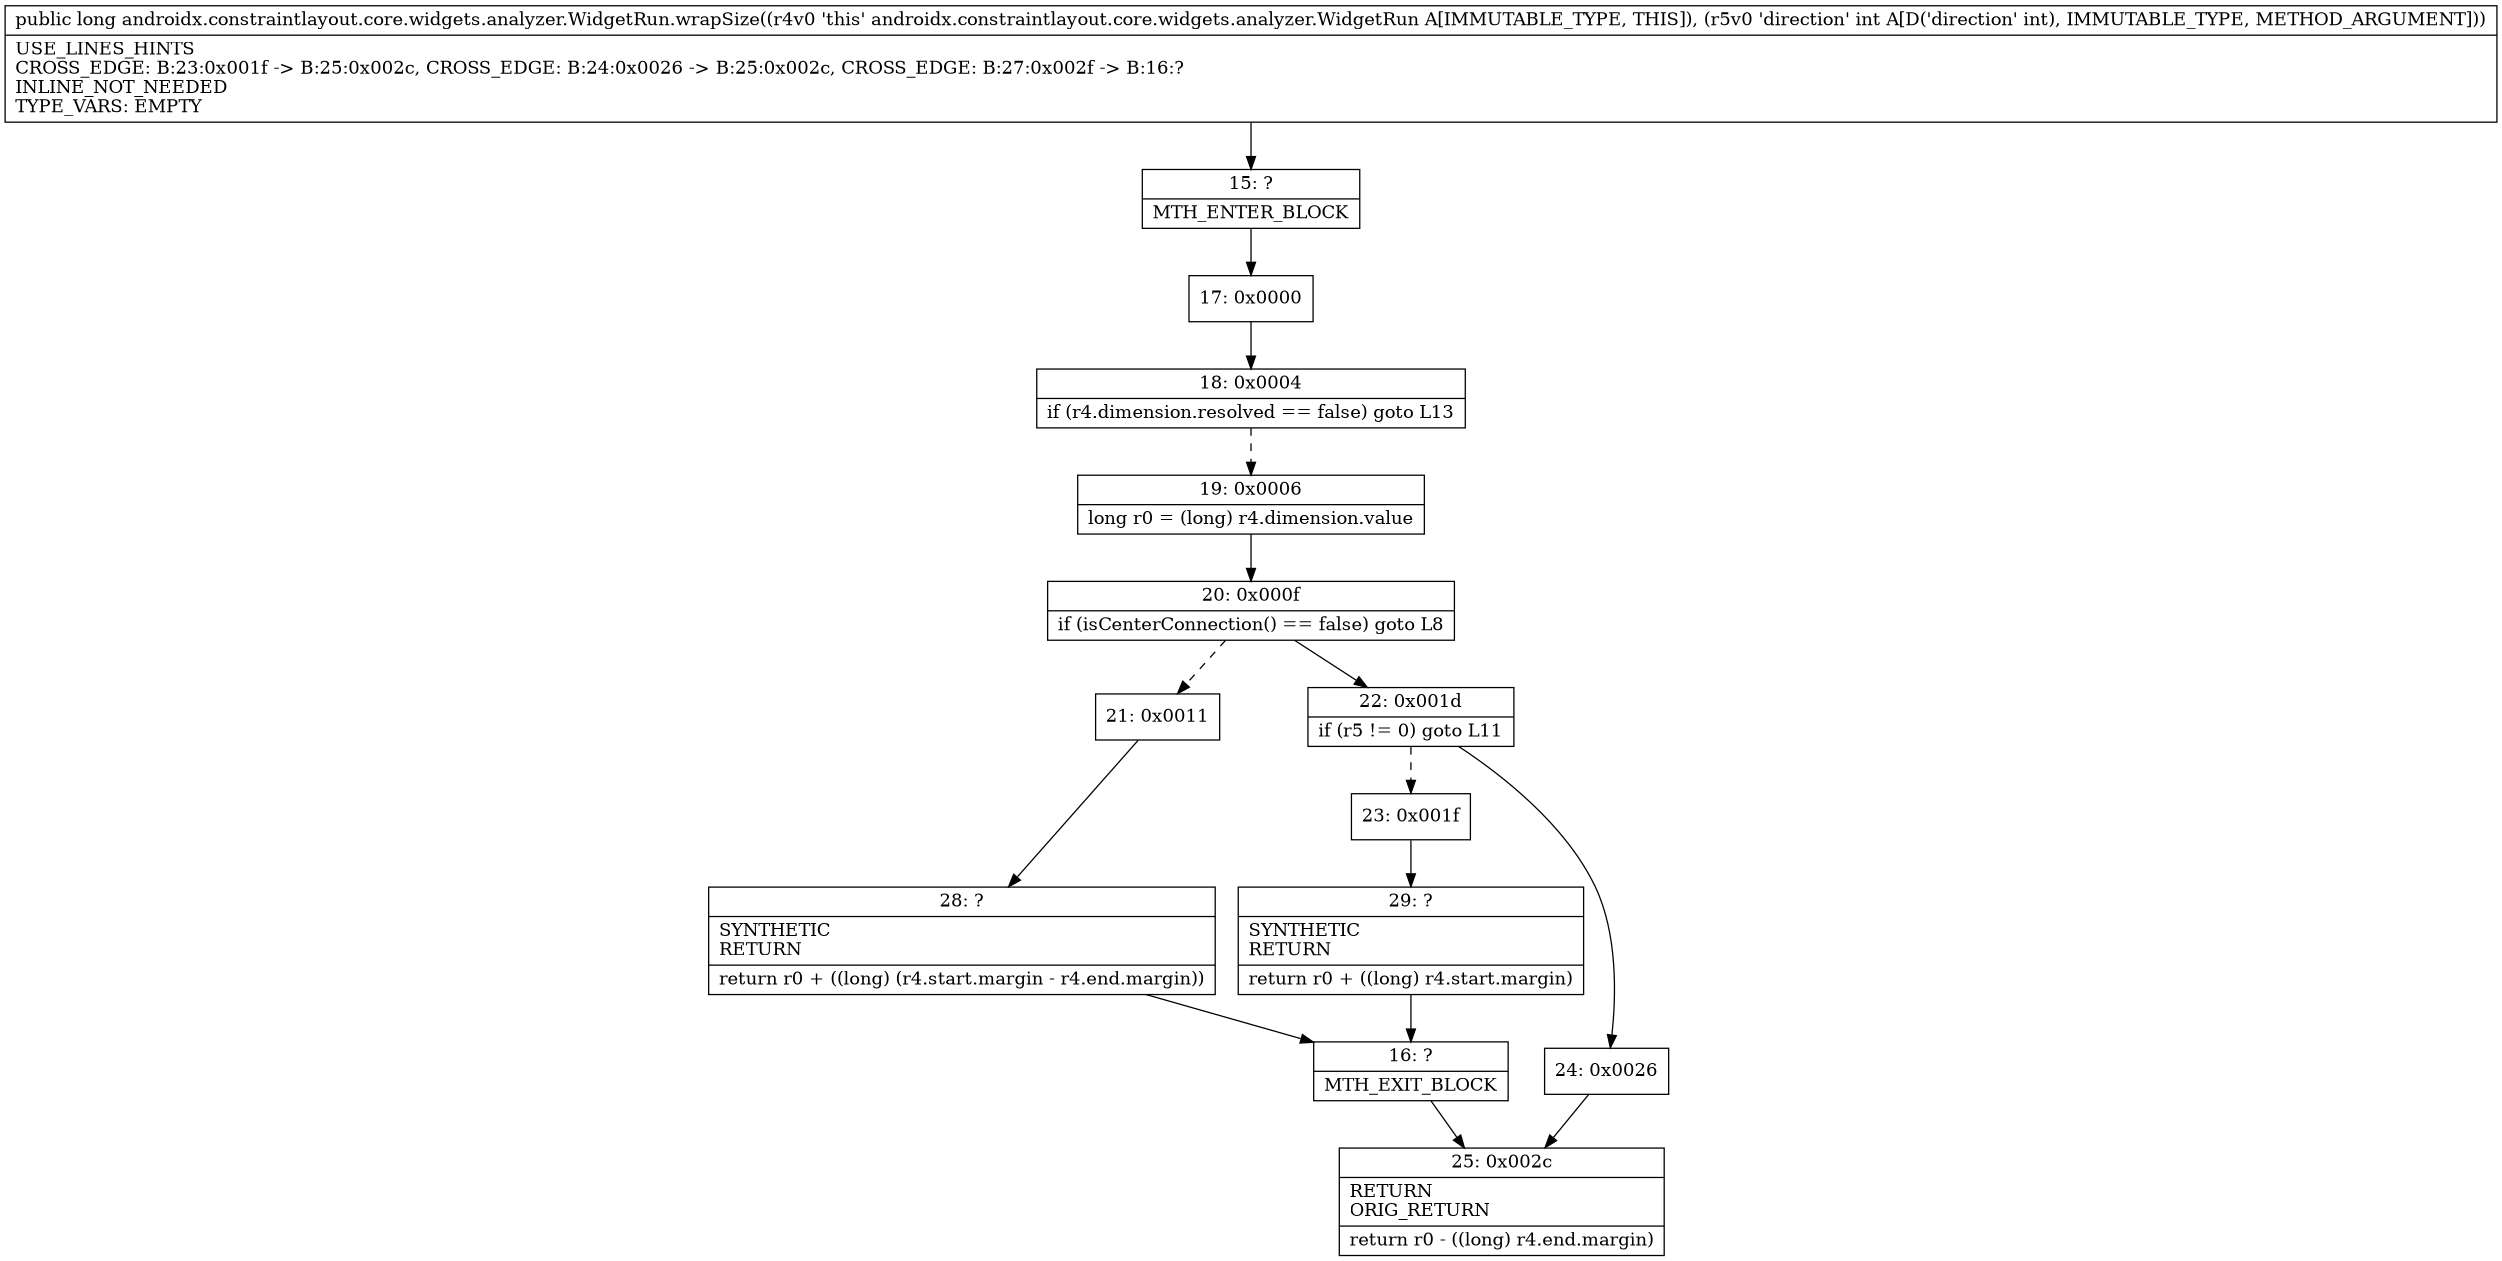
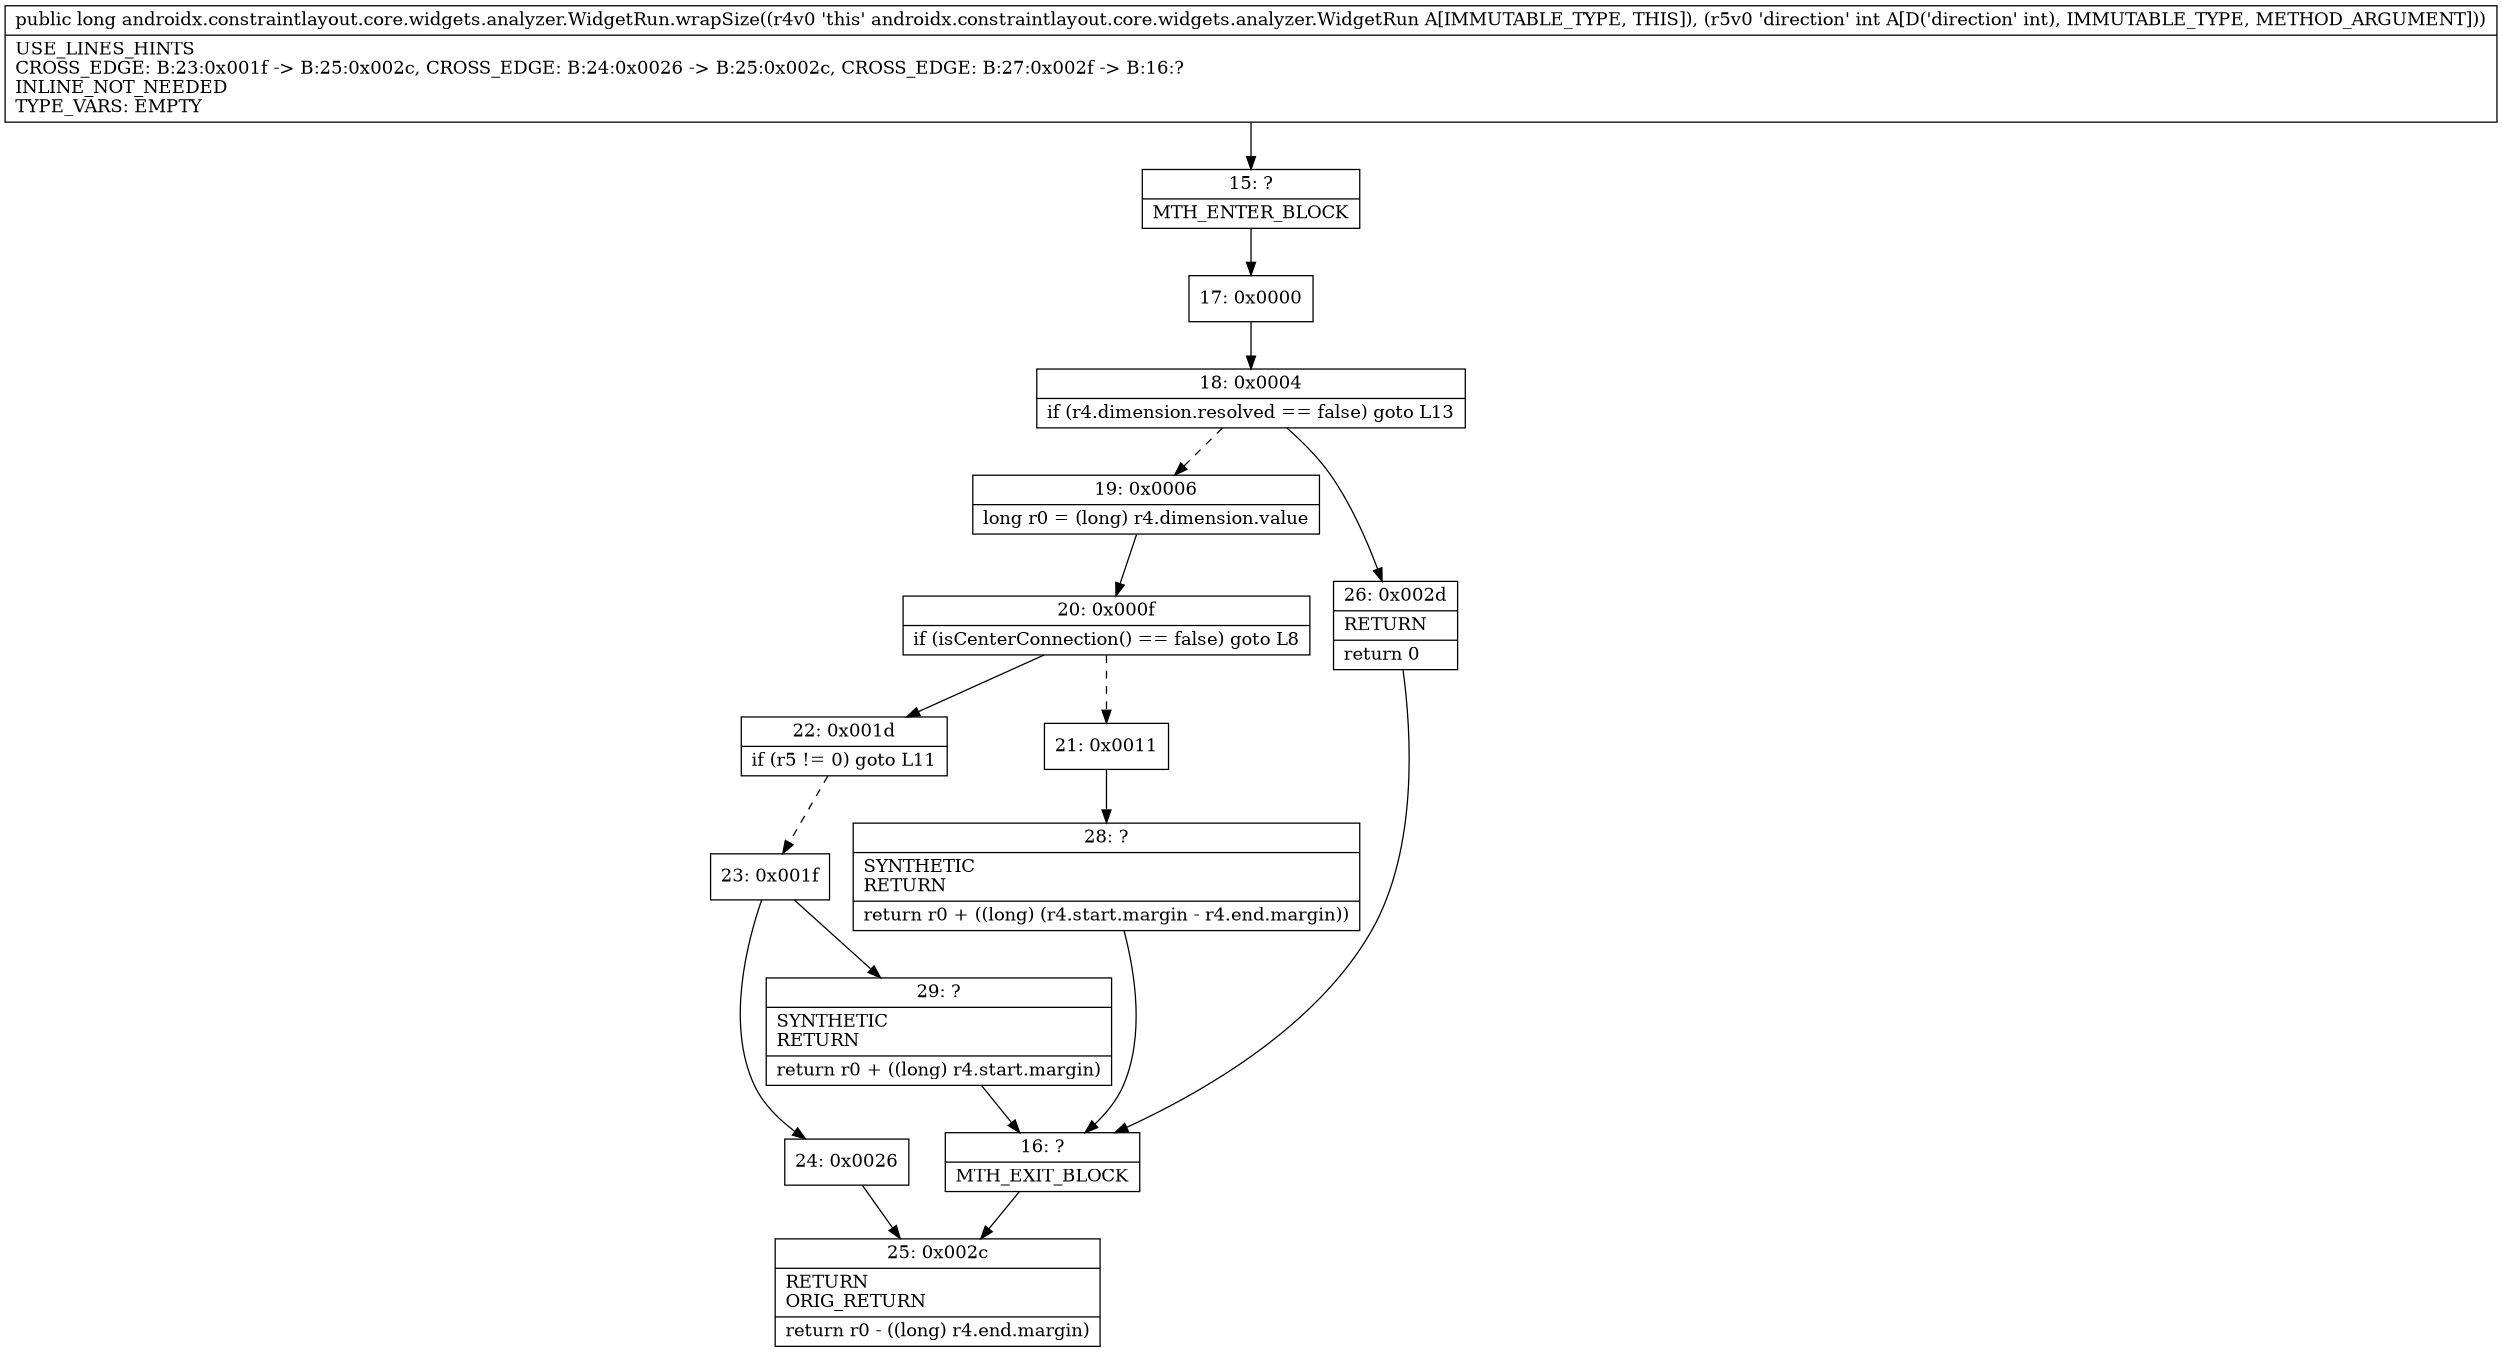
none -> (1396, 626)
(1584, 866) -> (741, 1023)
